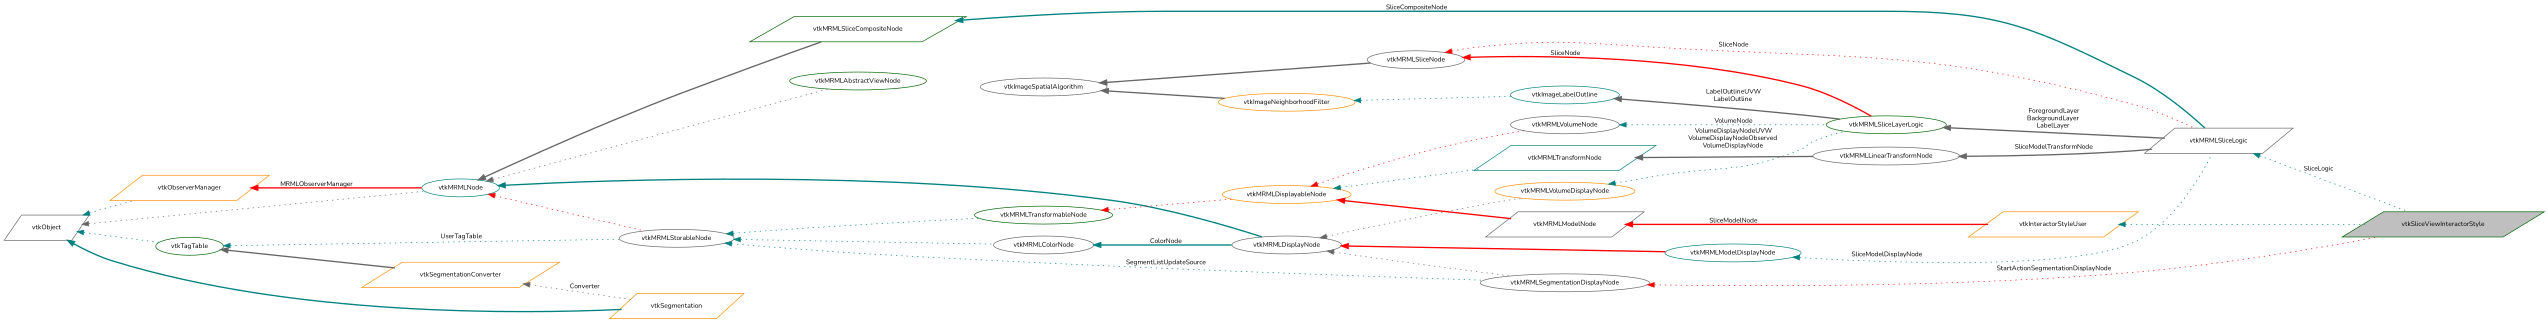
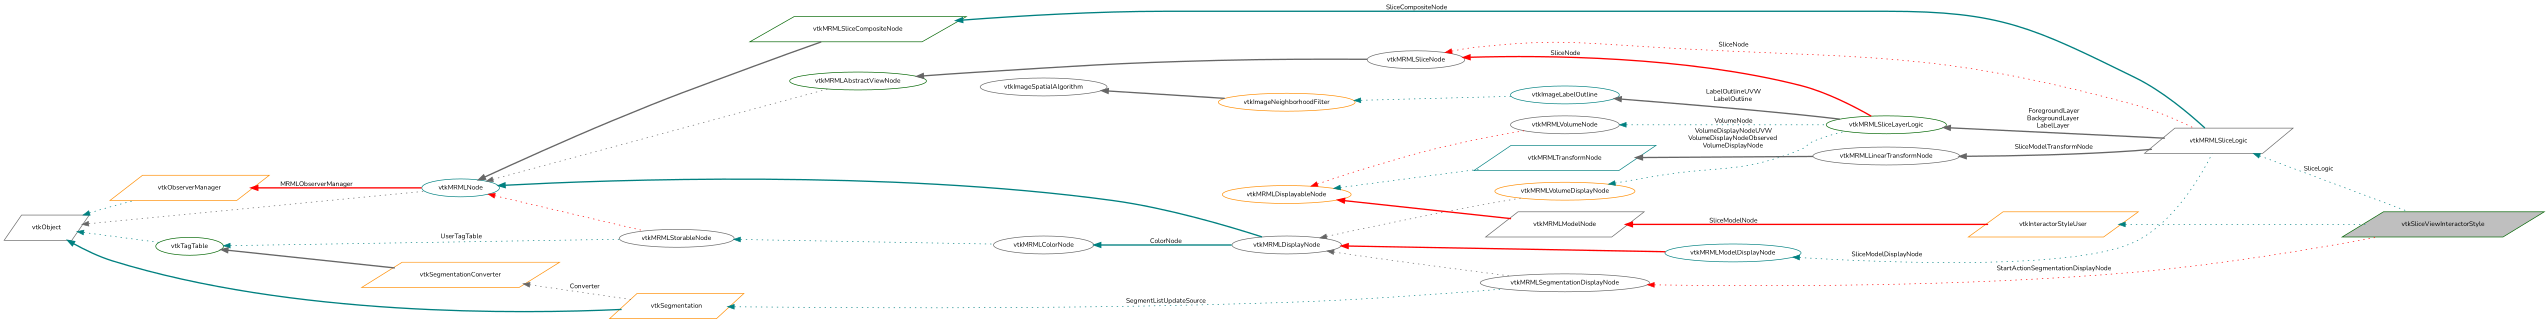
(1239, 73) -> (1145, 63)
(1044, 215) -> none
(1108, 266) -> (1119, 306)
